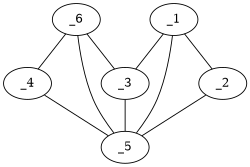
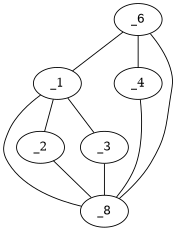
(101, 51) -> (98, 52)
(125, 147) -> (104, 211)
